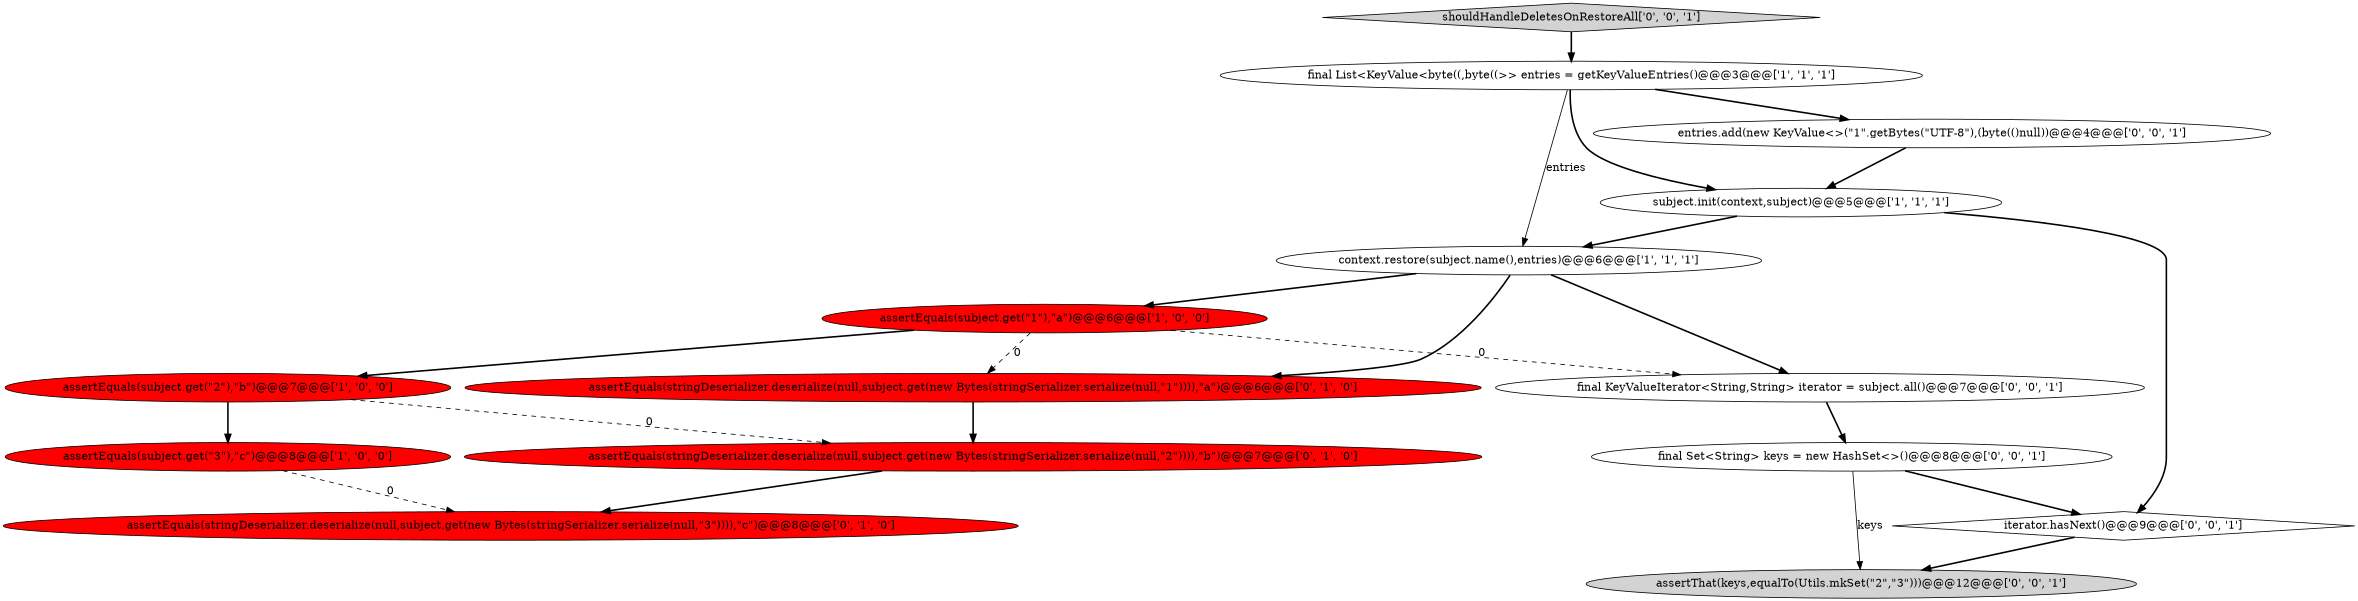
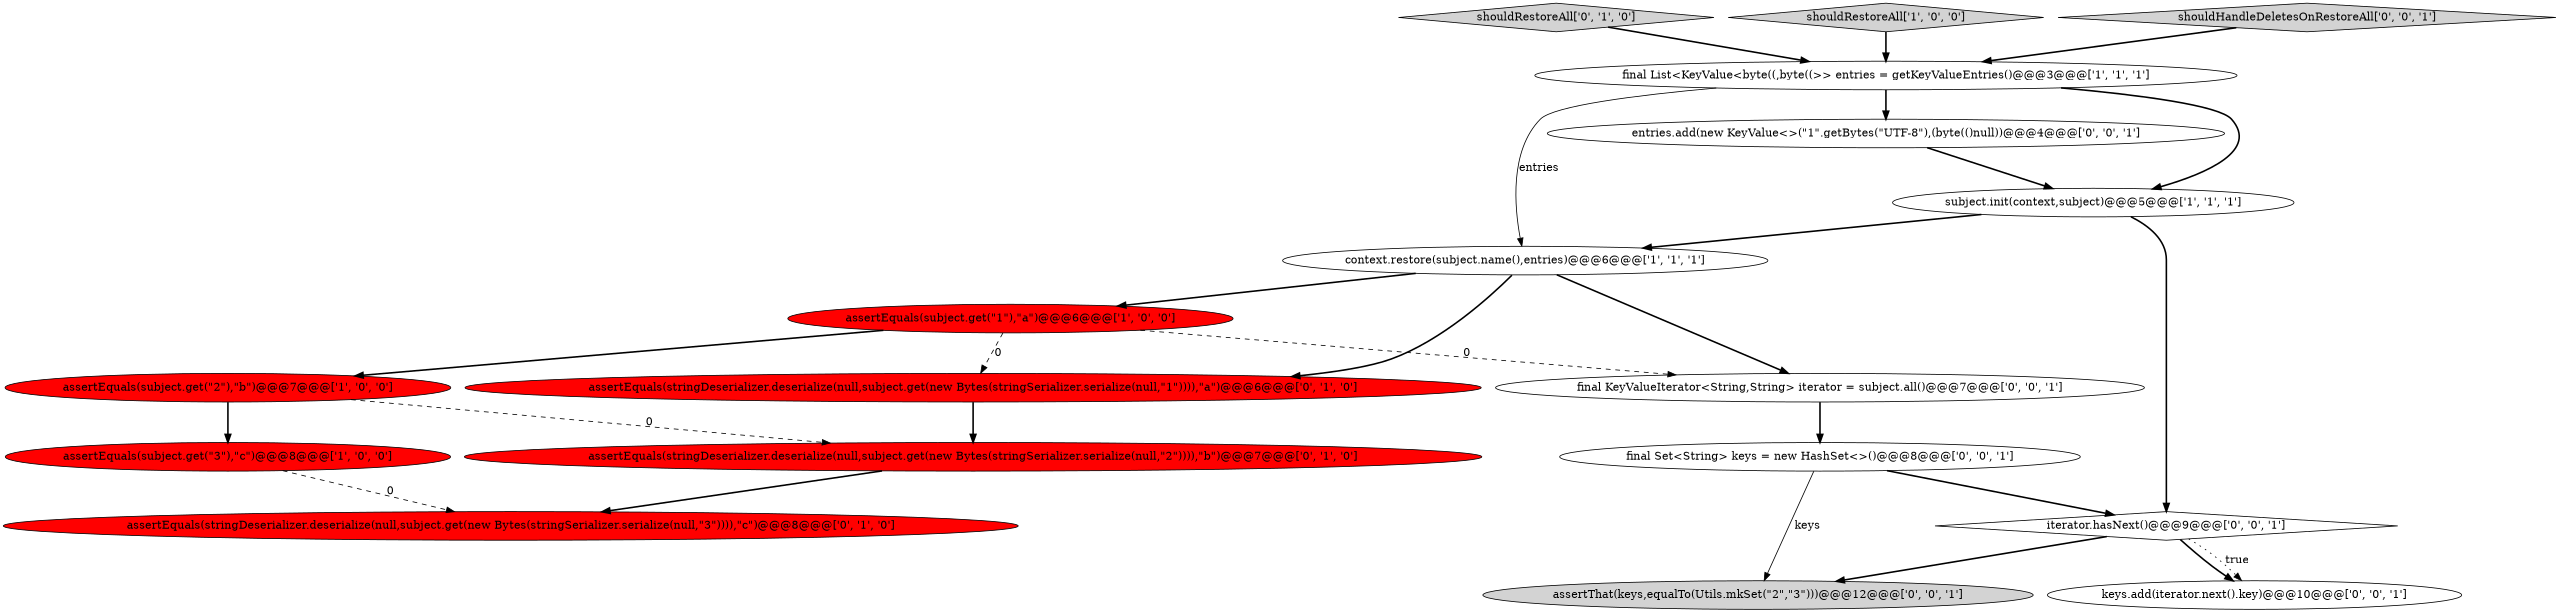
none -> (1556, 17)
none -> (1886, 17)
none -> (2255, 595)
